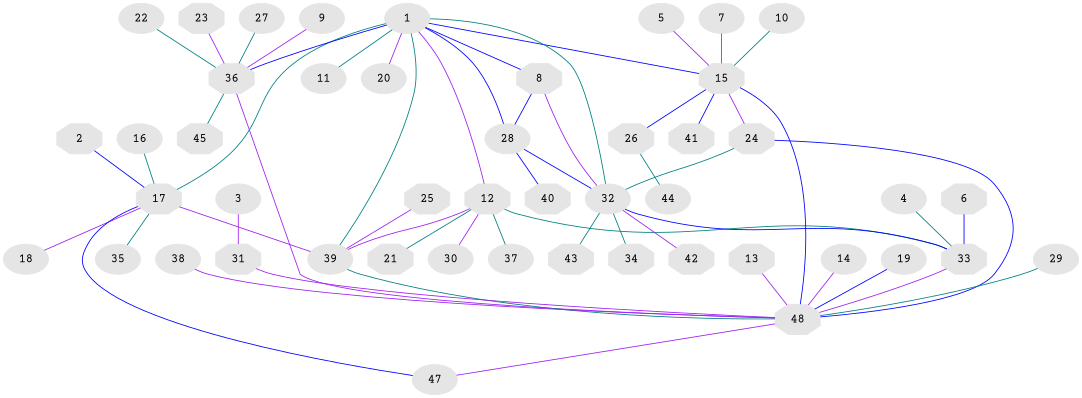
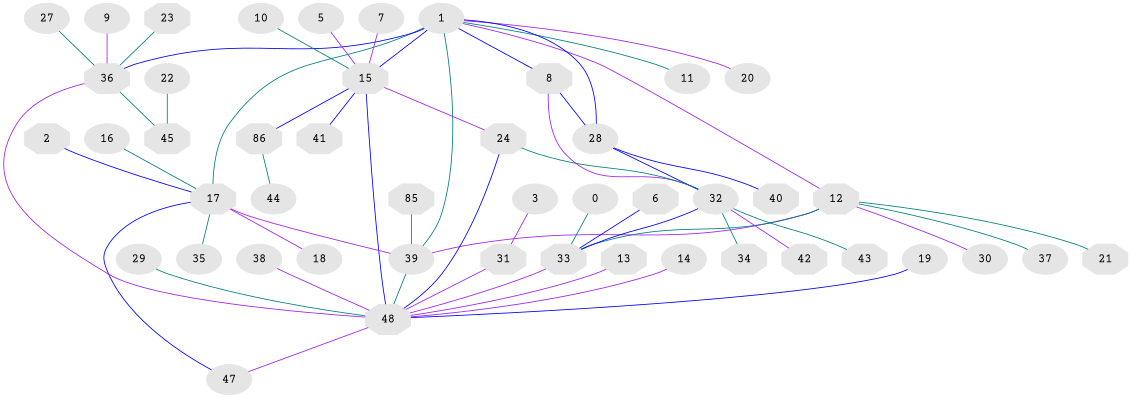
(186, 48) -> (167, 109)
(217, 49) -> (137, 49)
(560, 56) -> none
(631, 139) -> (259, 139)
(427, 199) -> (411, 199)
(904, 199) -> (595, 199)
